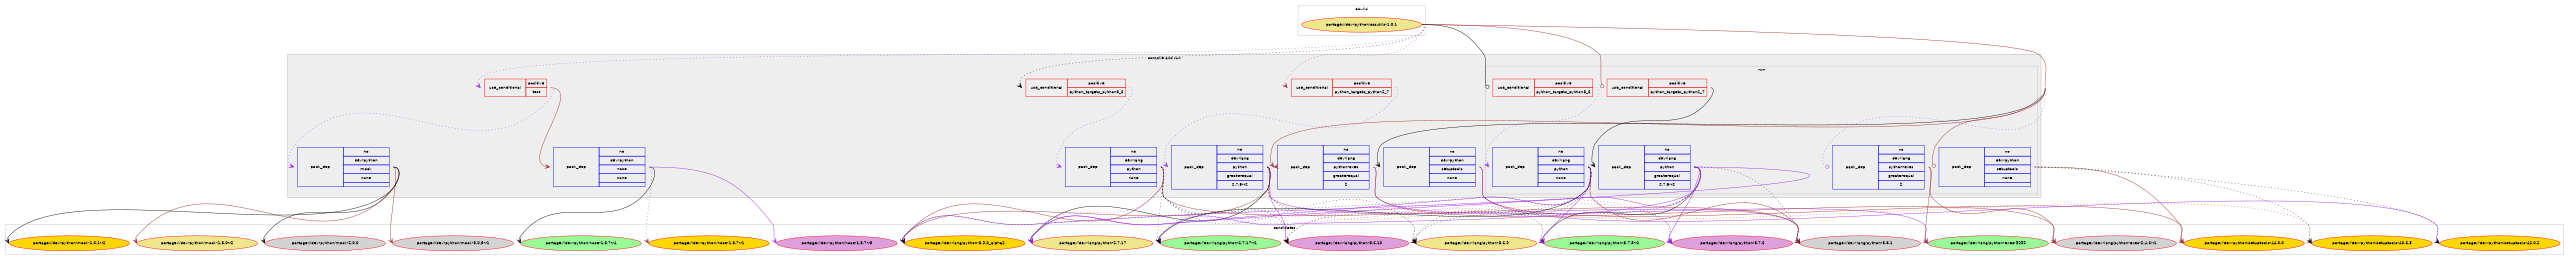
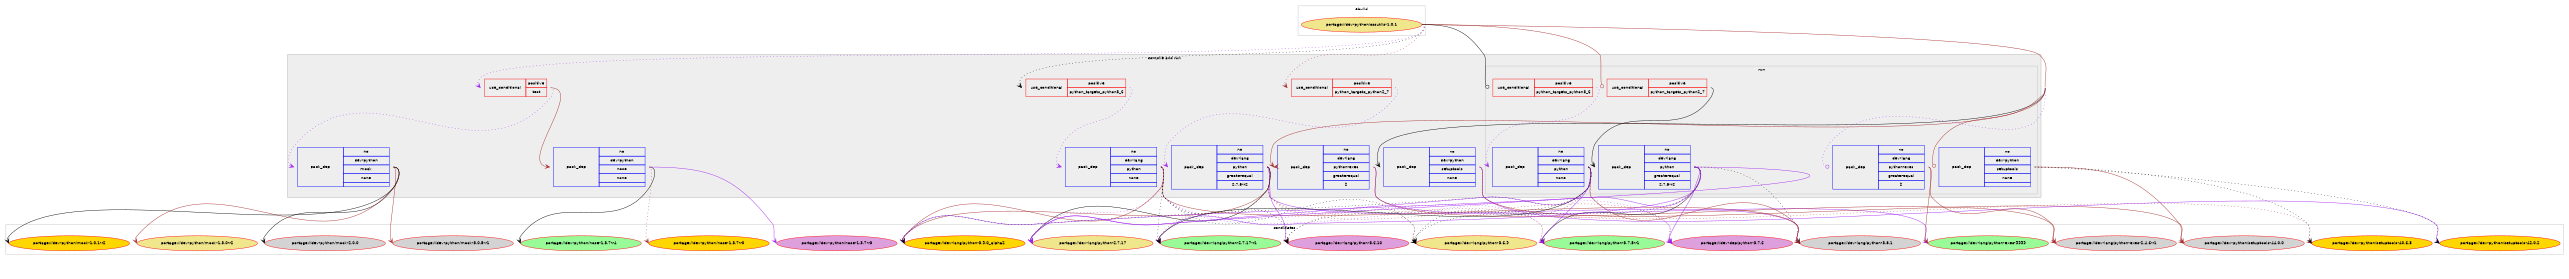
(709, 243) -> (709, 243)
(1732, 243) -> (1732, 243)
(2244, 243) -> (2244, 243)
